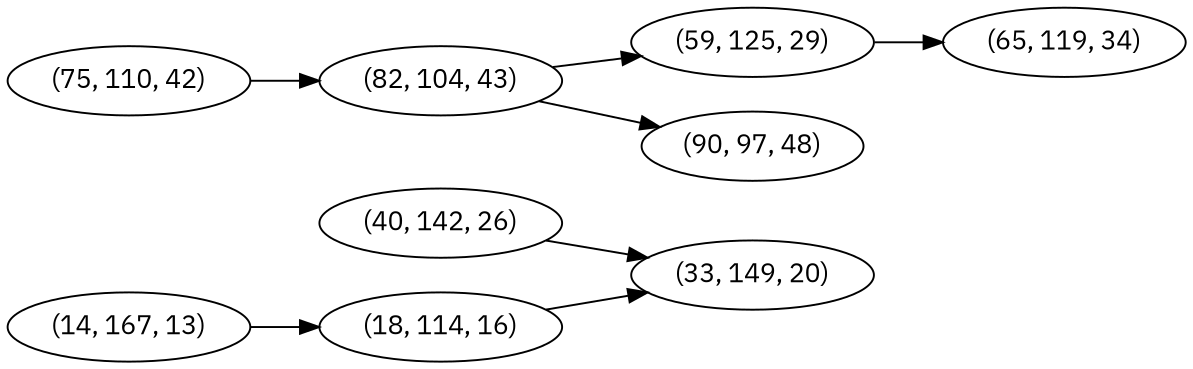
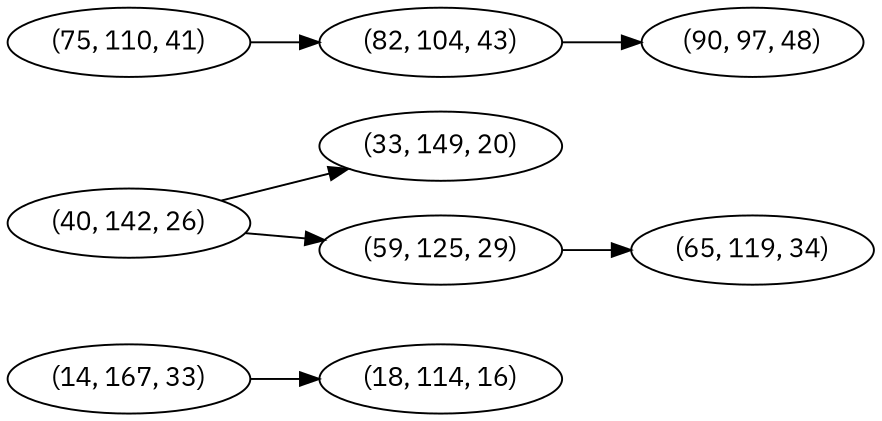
(587, 63) -> (275, 236)
(129, 81) -> (129, 42)
(587, 303) -> none
(129, 327) -> (129, 379)
